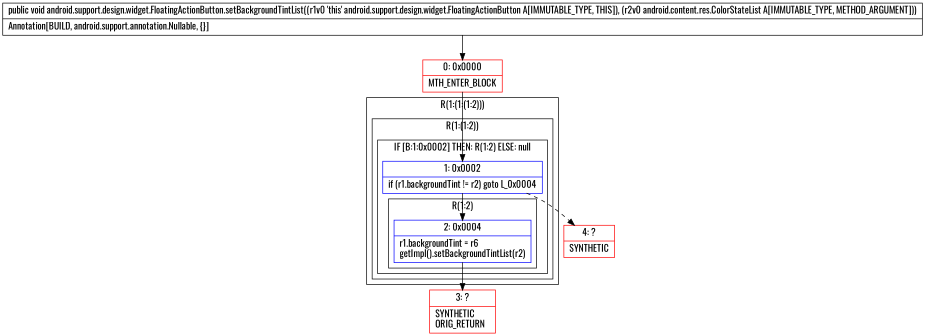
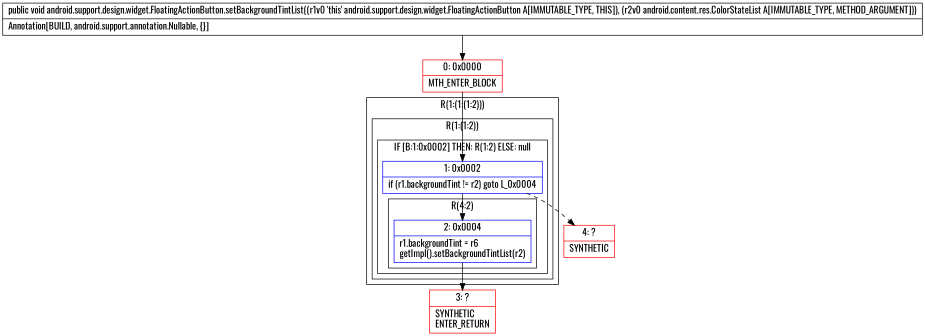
(463, 207) -> (463, 207)
(460, 325) -> (463, 325)
